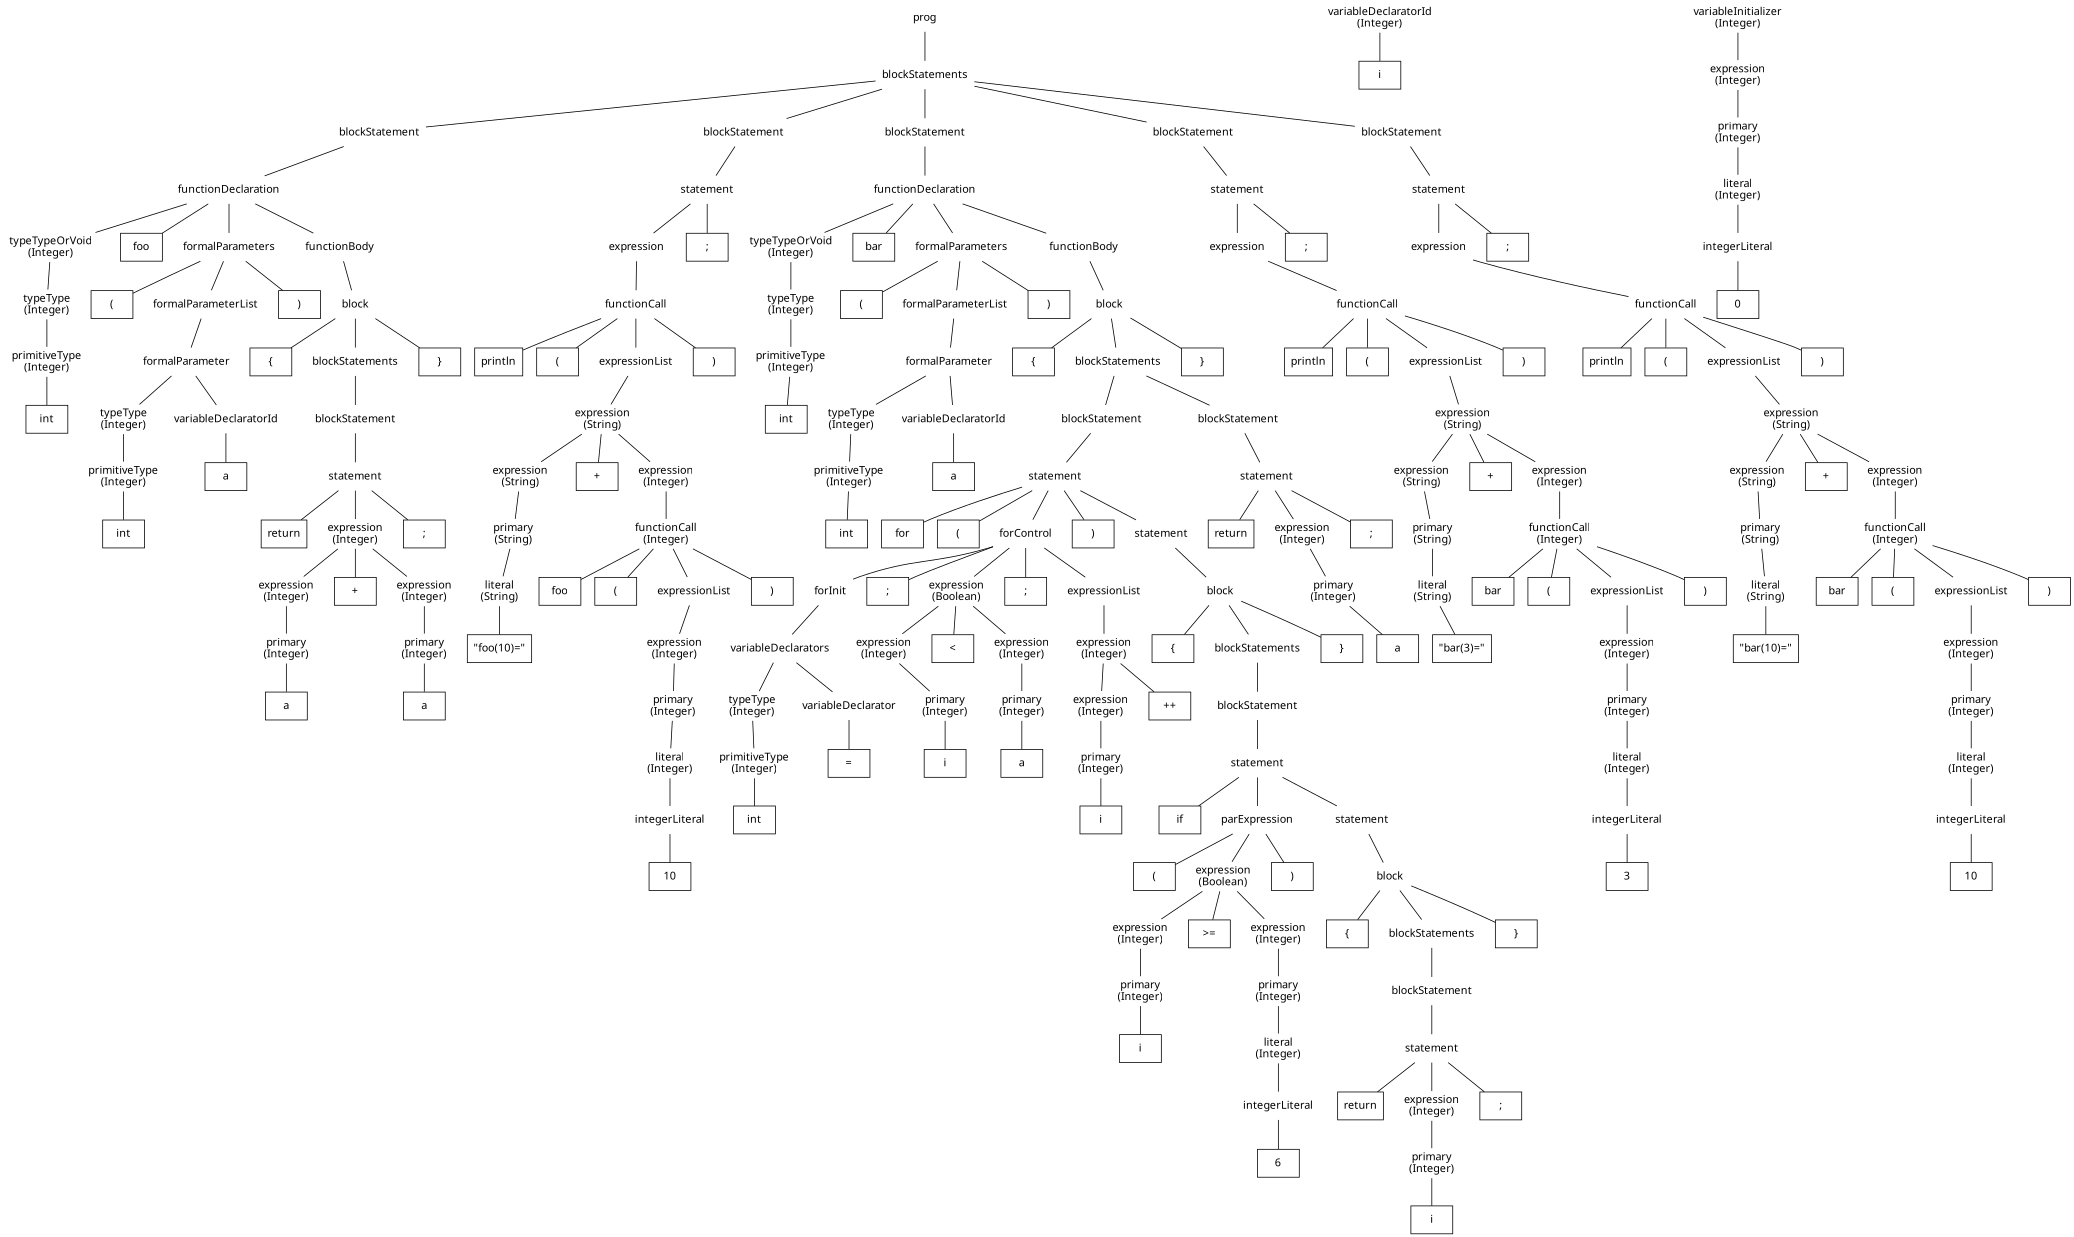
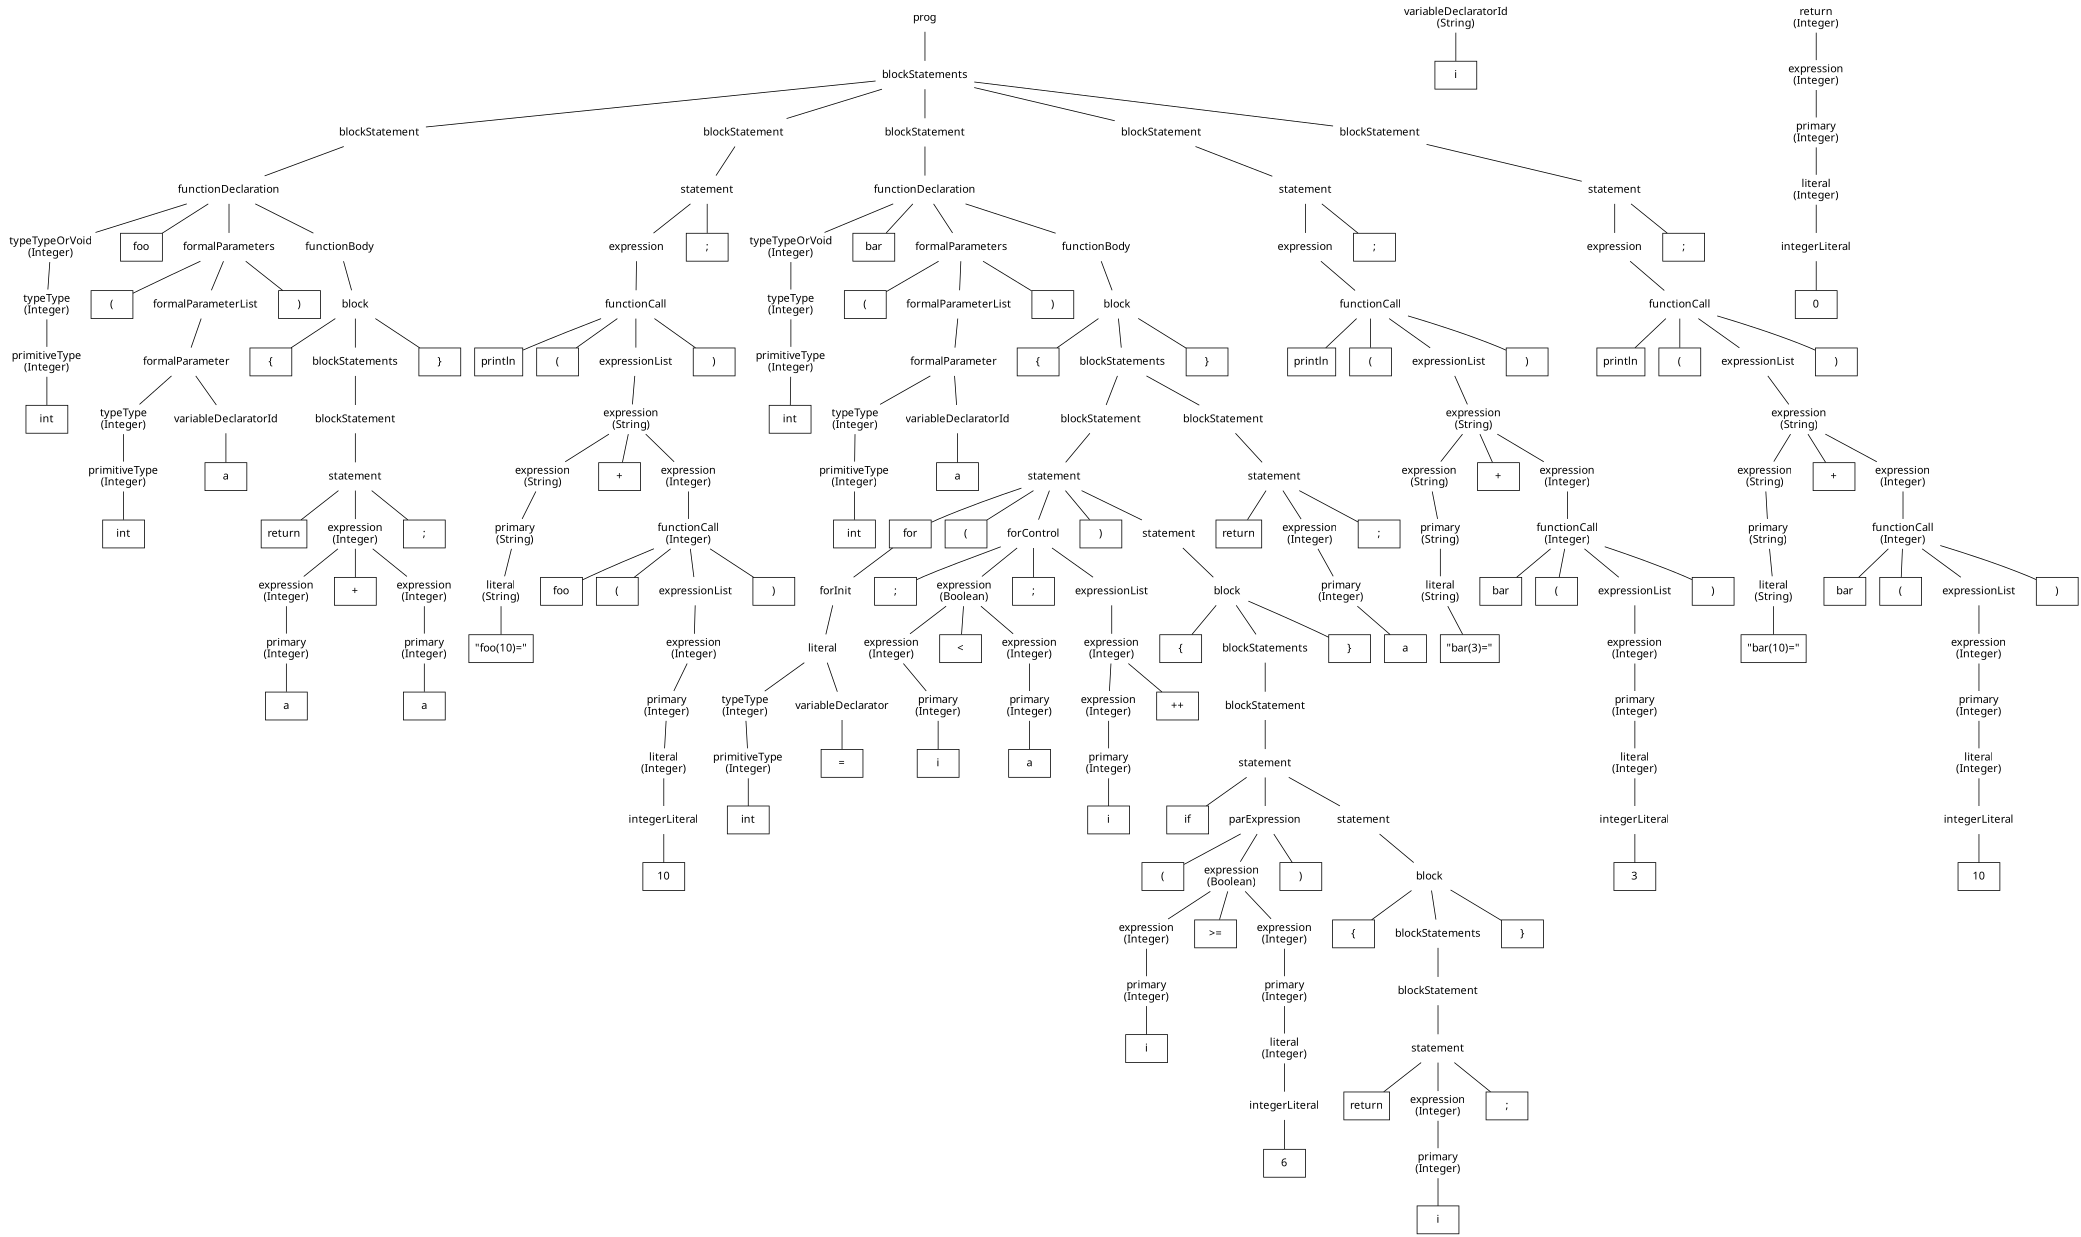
(1380, 18) -> (1456, 18)
(1738, 18) -> (1816, 18)
(923, 562) -> (873, 563)
(780, 649) -> (823, 649)
